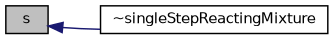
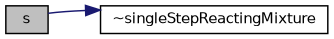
(81, 29) -> (67, 12)
